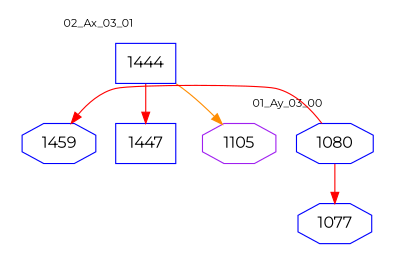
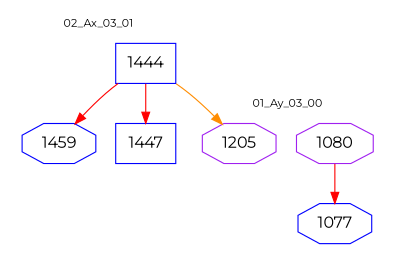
(202, 85) -> (100, 99)
(239, 144) -> (239, 144)
(335, 144) -> (335, 144)
